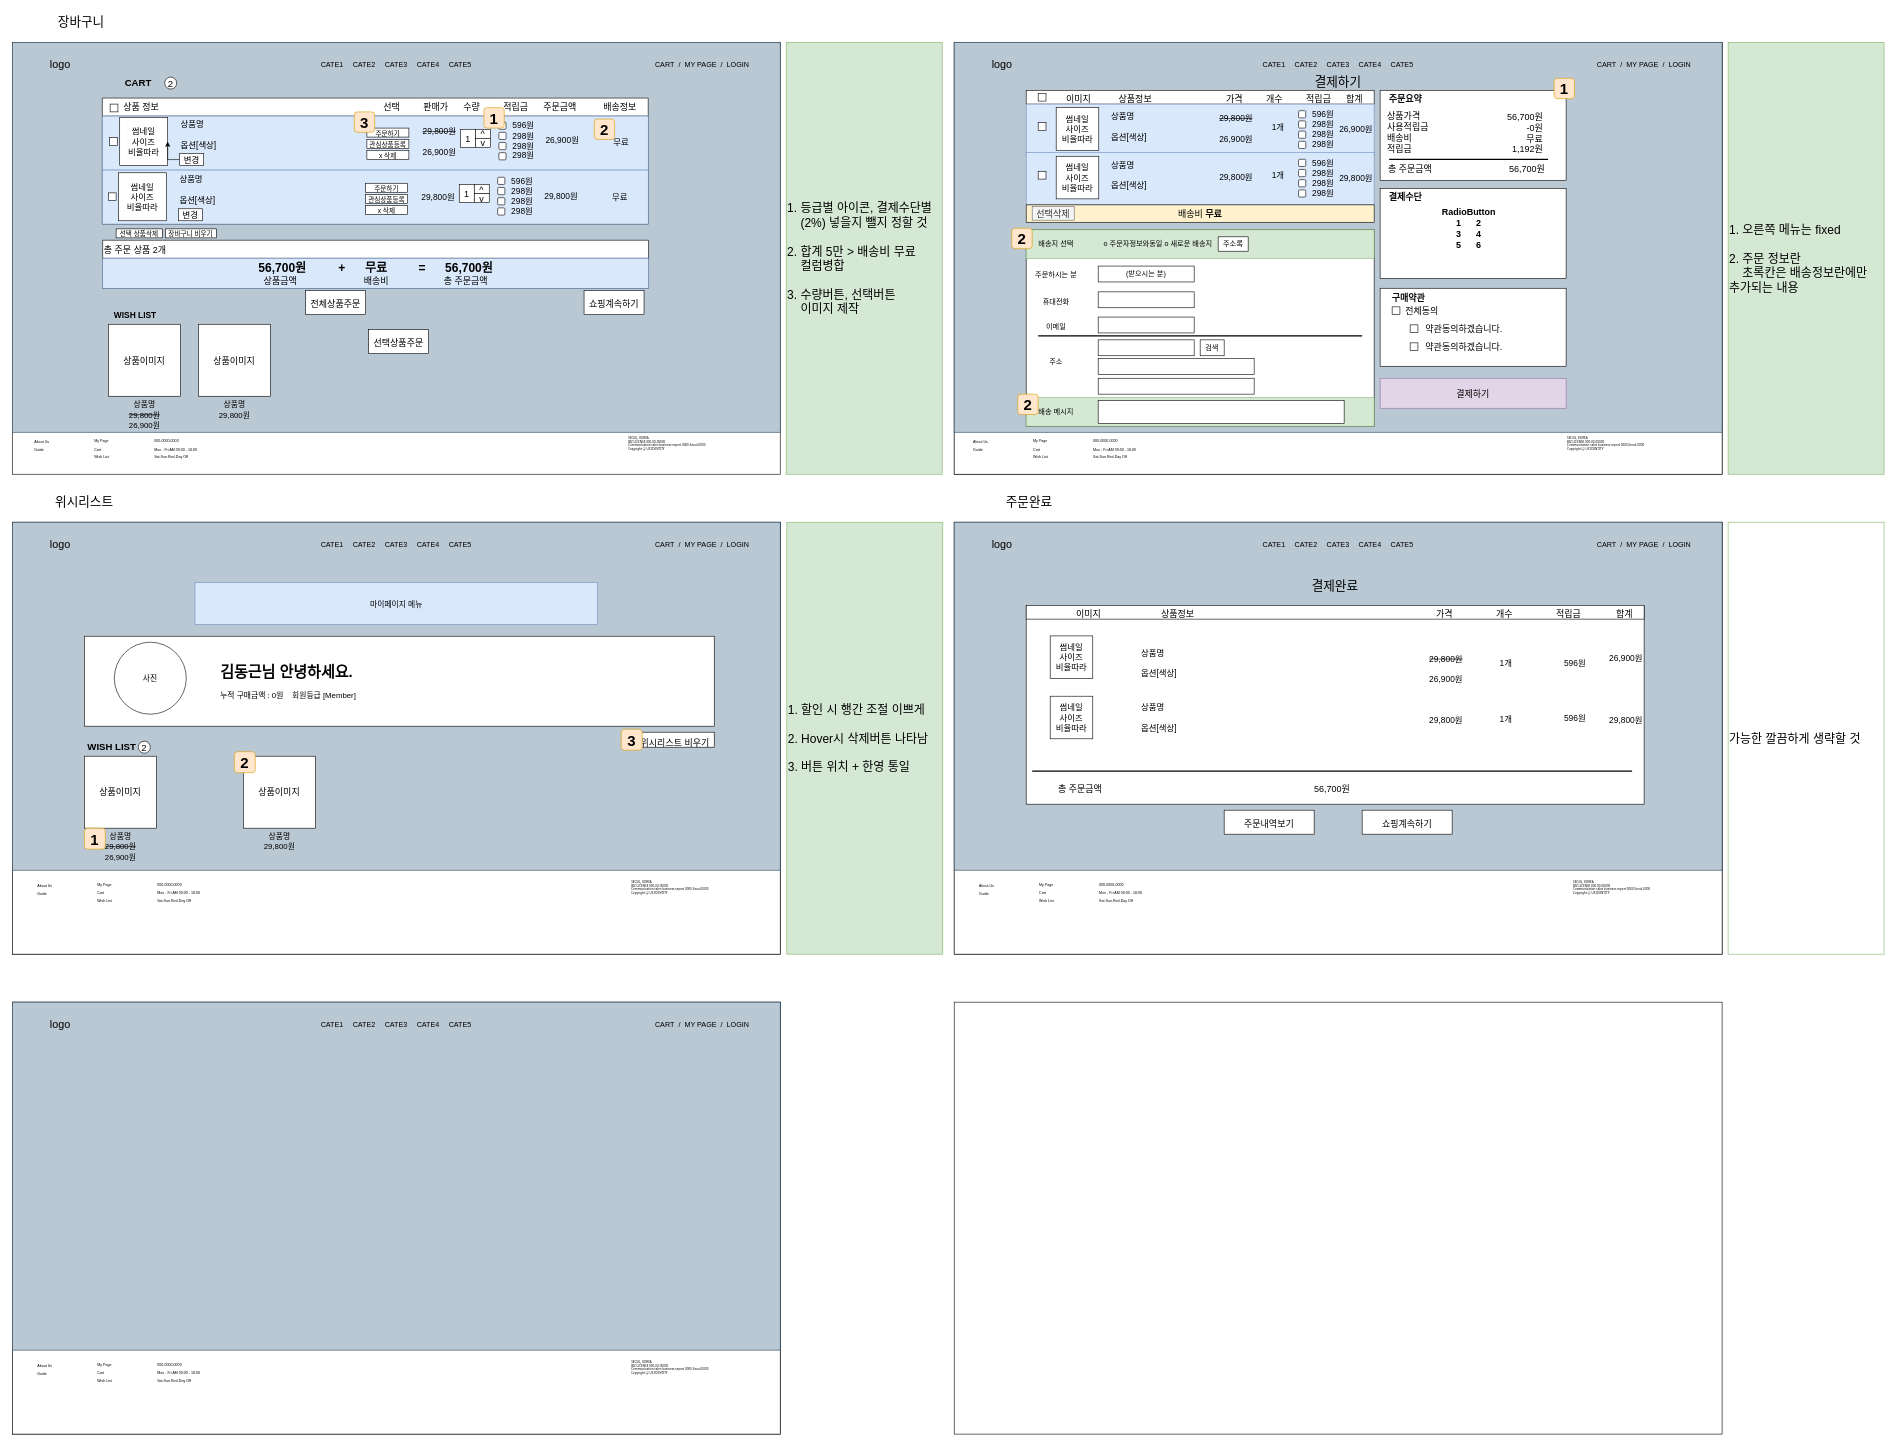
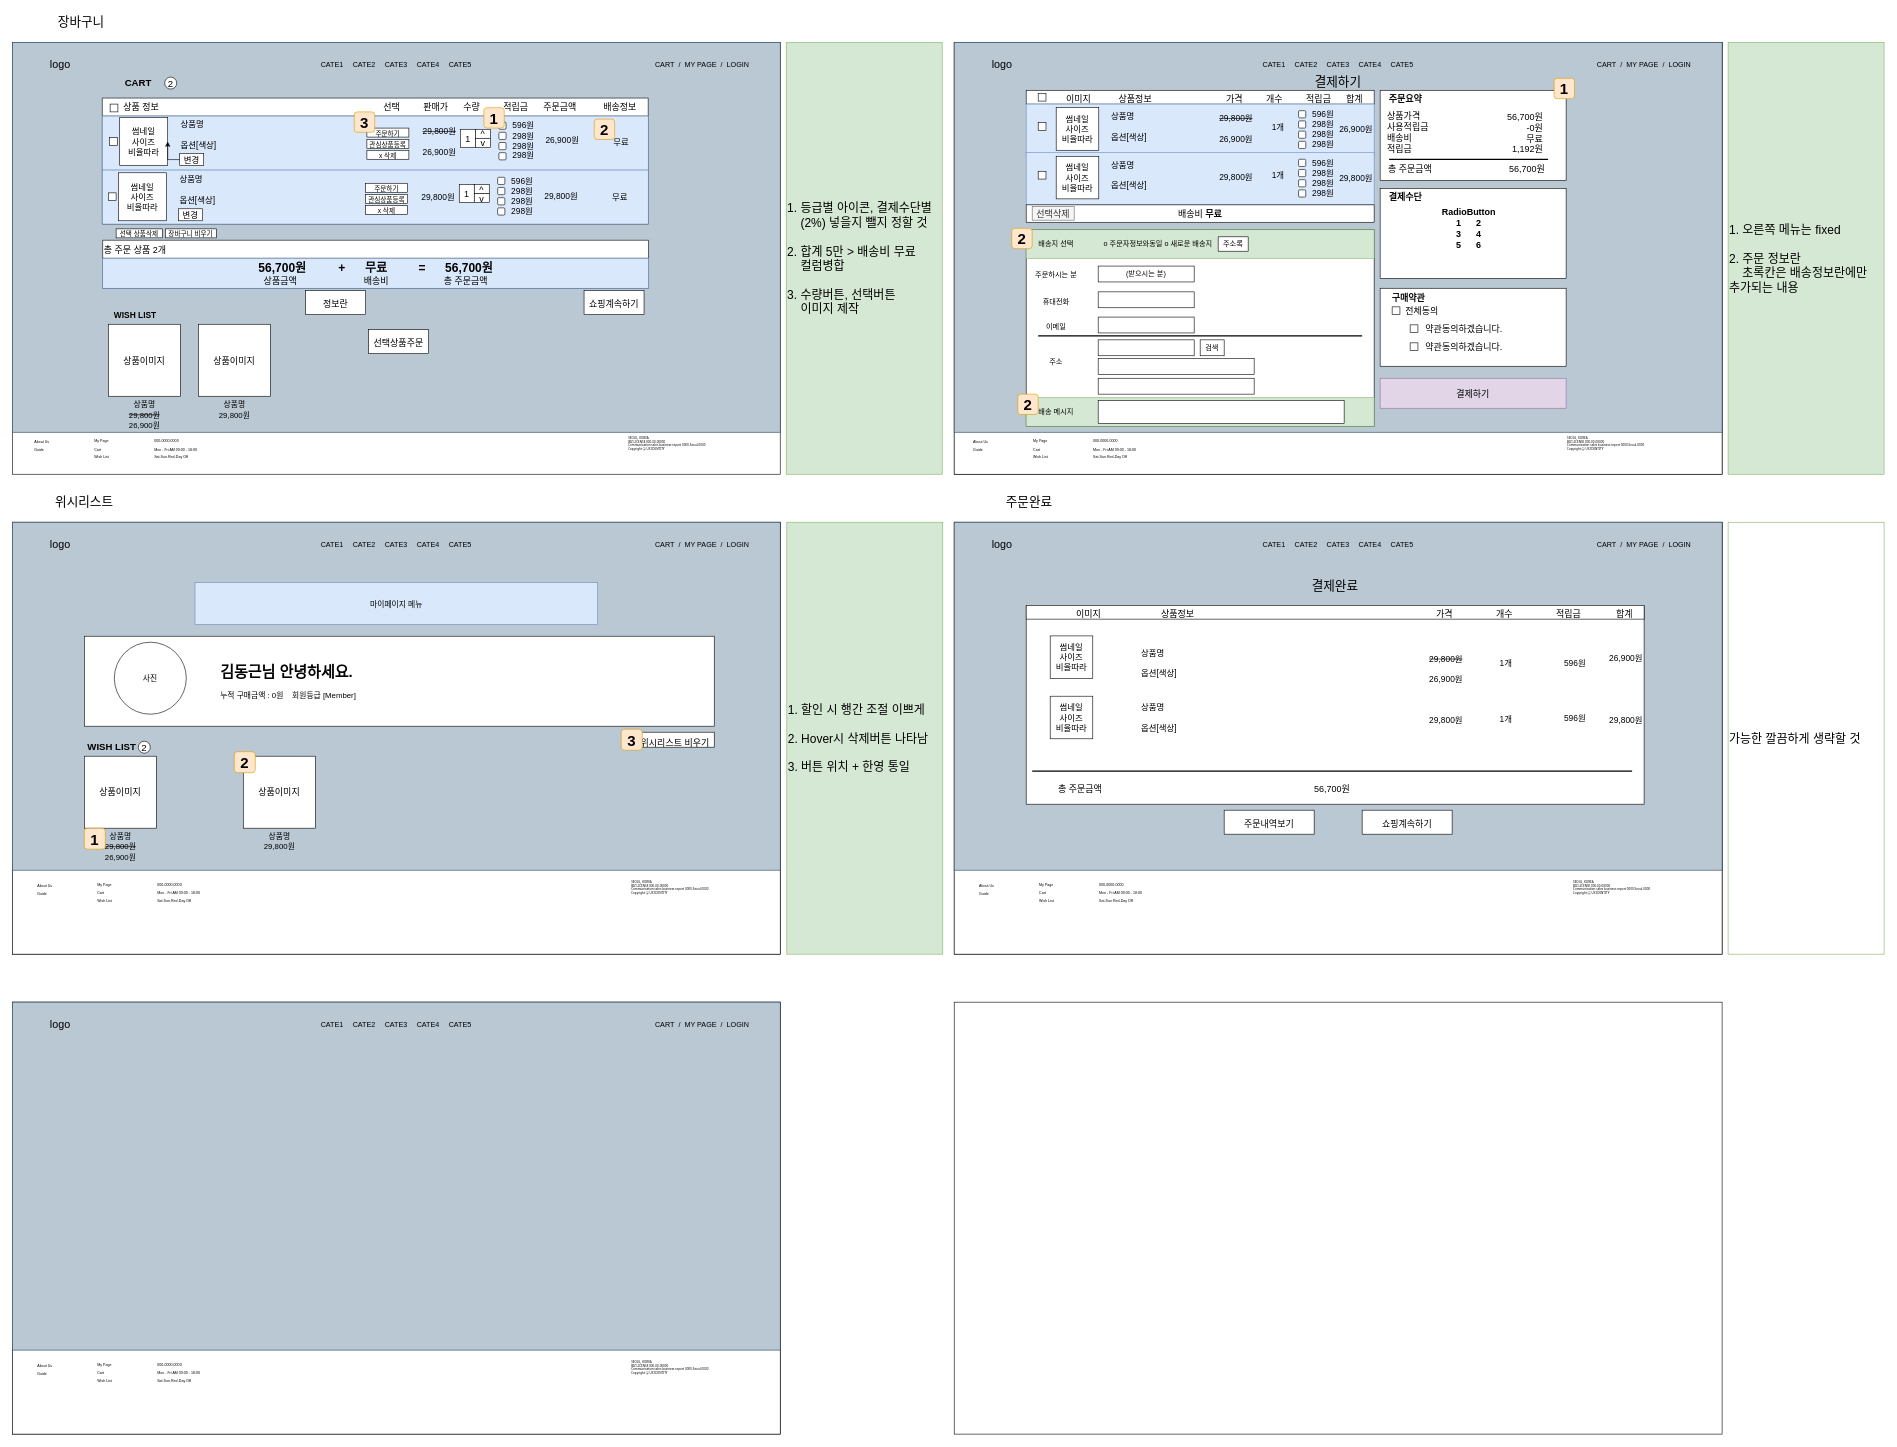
(1200, 214) -> (1200, 214)
(336, 303) -> (336, 303)
